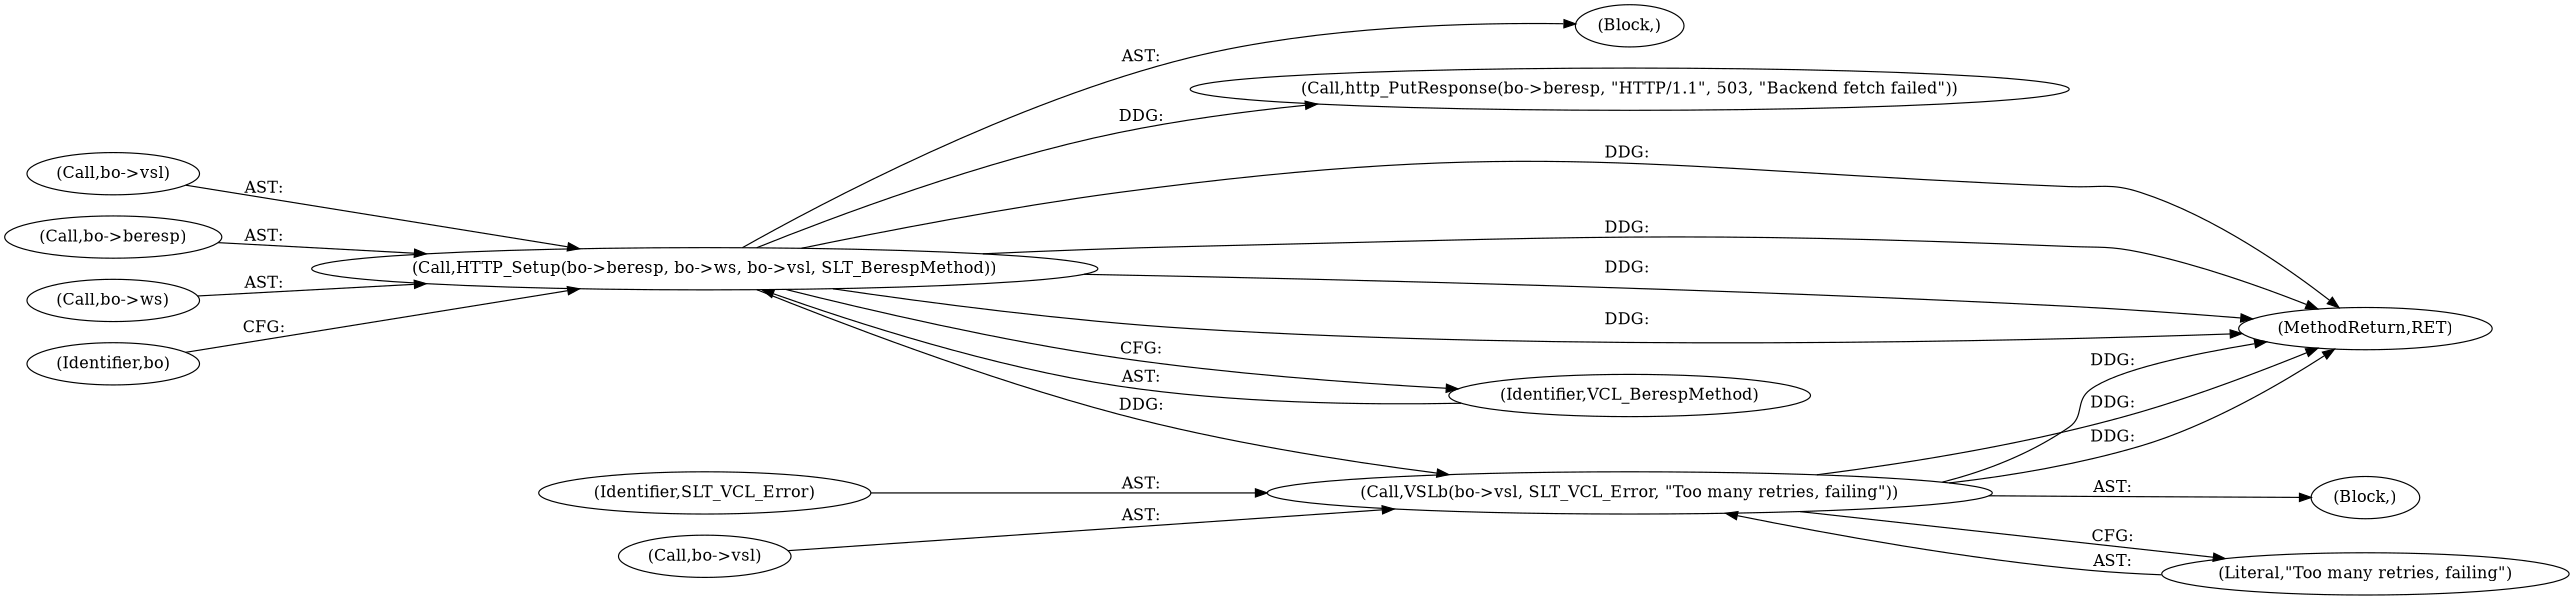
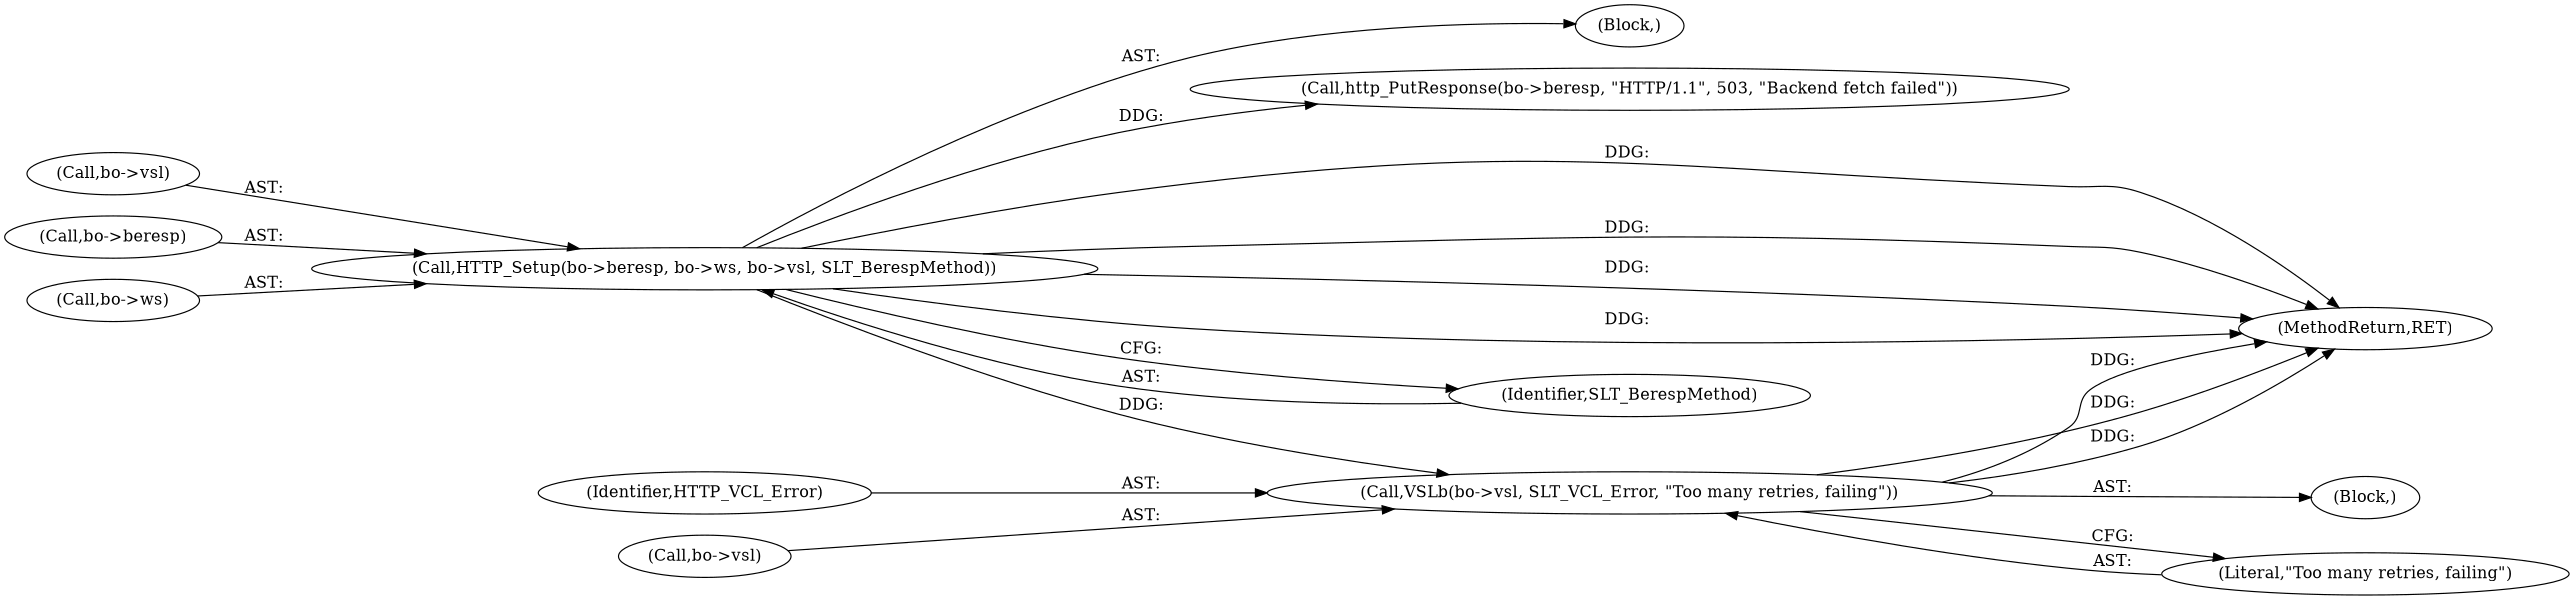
(113, 364) -> none
(1630, 396) -> (1630, 396)
(705, 493) -> (705, 493)
